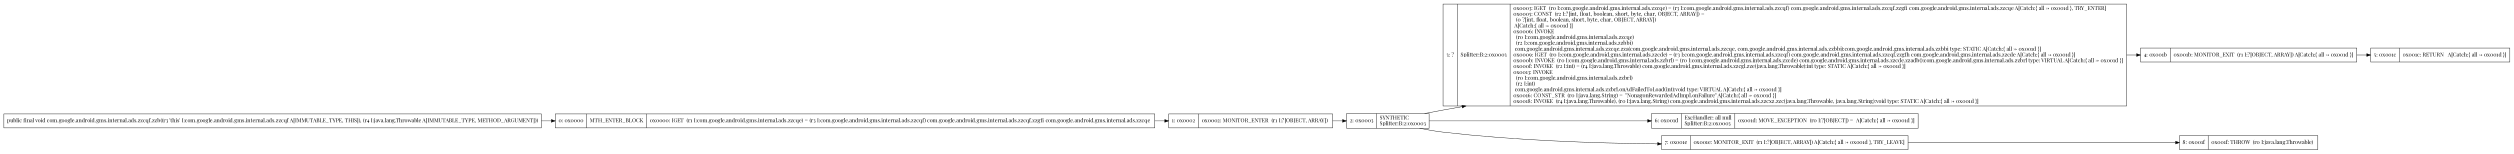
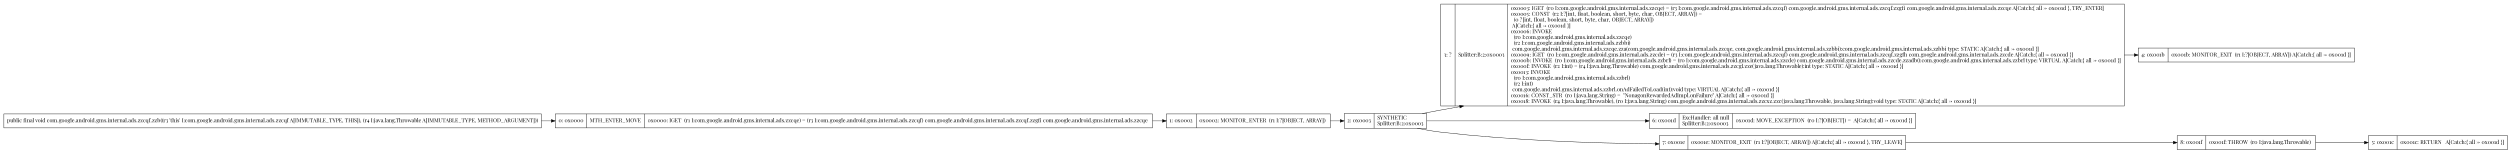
(2362, 55) -> (2340, 143)
(617, 121) -> (616, 121)
